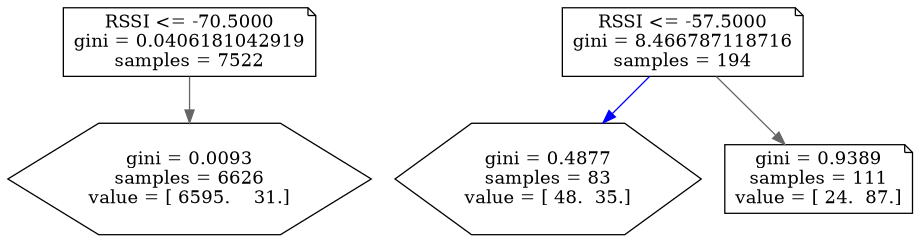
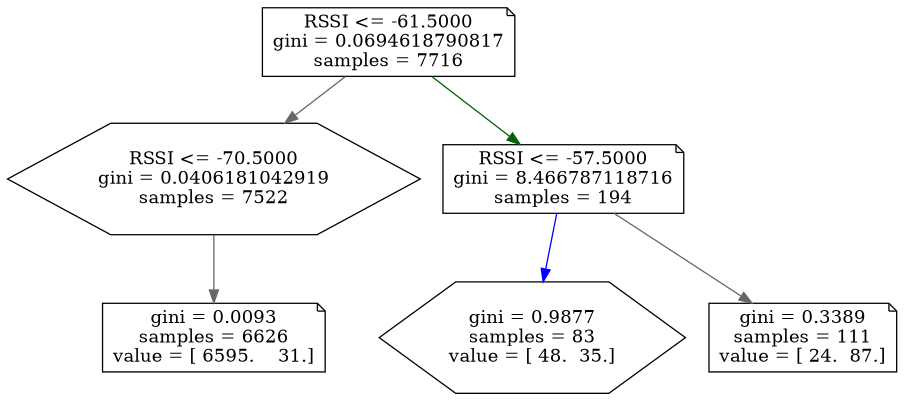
(190, 42) -> (214, 179)
none -> (389, 42)
(190, 179) -> (214, 338)
(548, 179) -> (532, 338)
(819, 179) -> (803, 338)
